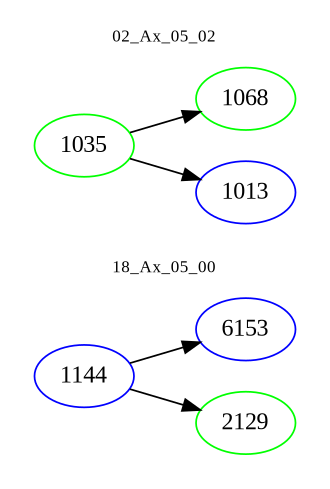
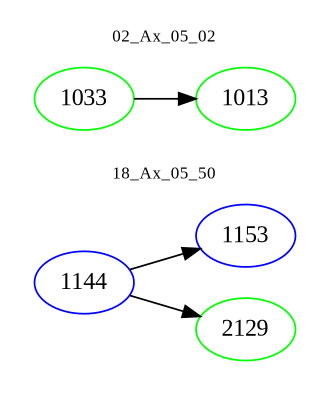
(246, 99) -> none
(84, 146) -> (84, 99)
(246, 192) -> (246, 99)
(165, 268) -> (165, 174)
(246, 329) -> (246, 236)
